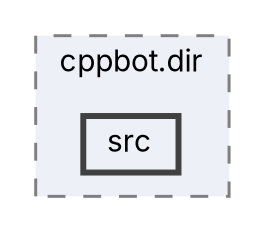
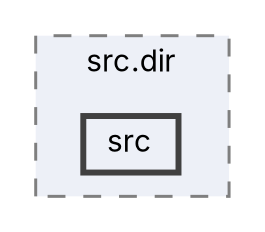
(132, 64) -> (132, 64)
